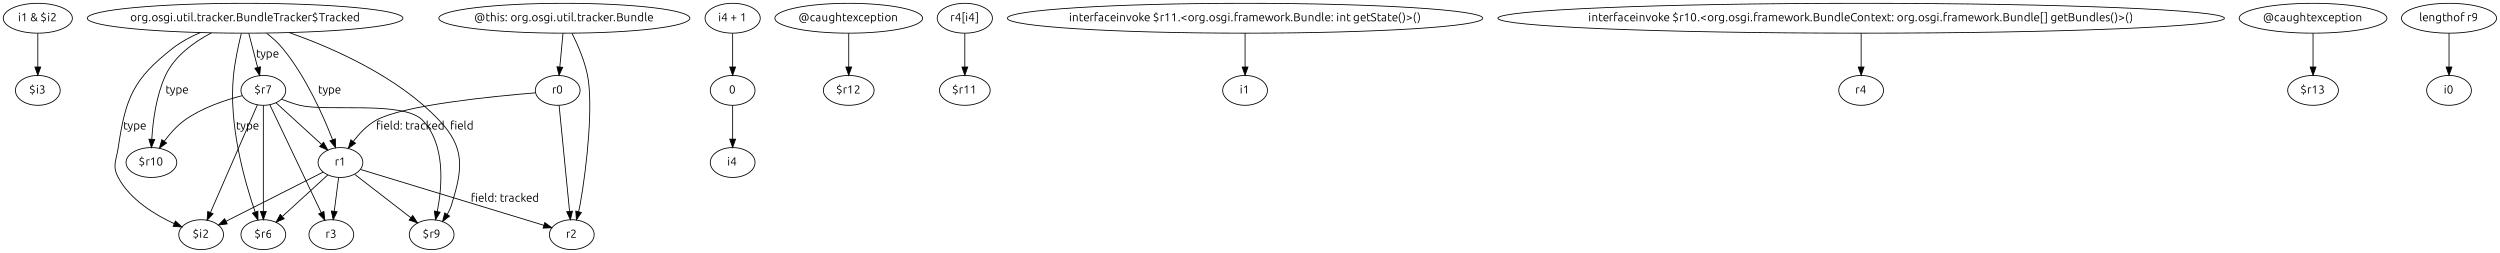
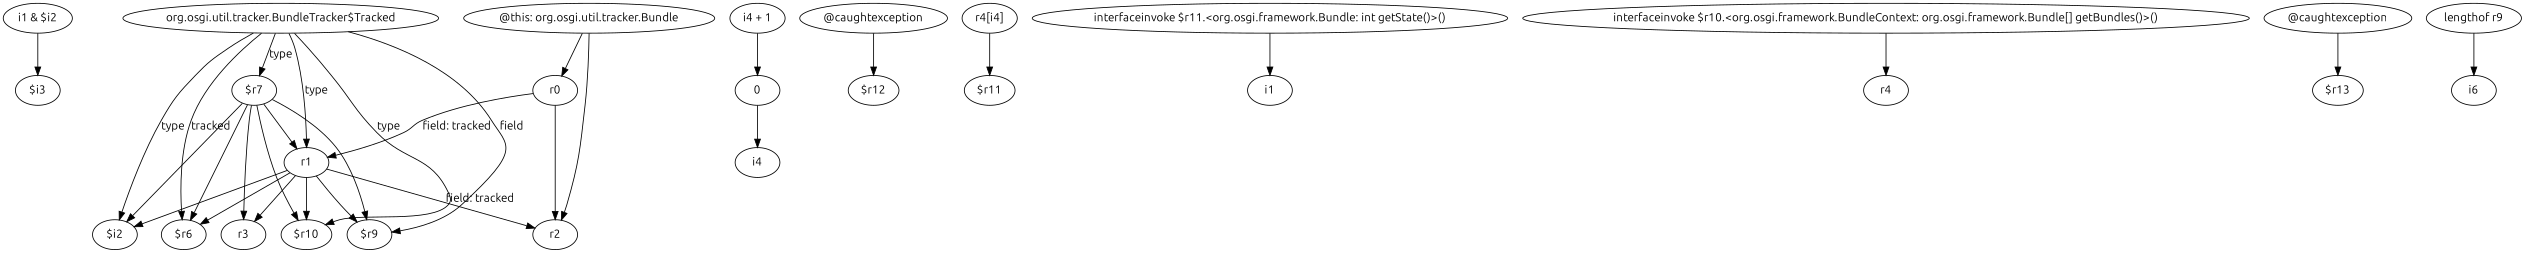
(2449, 90) -> (2474, 90)
(248, 126) -> (211, 126)
none -> (306, 194)
